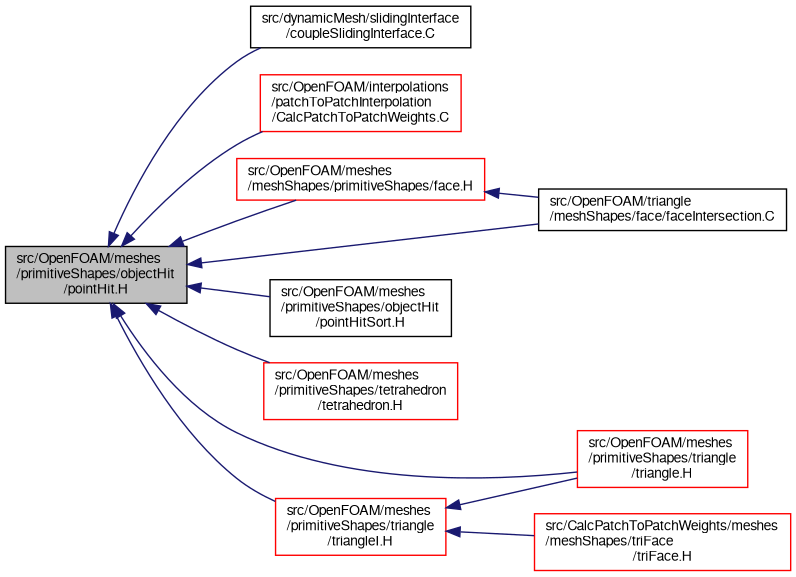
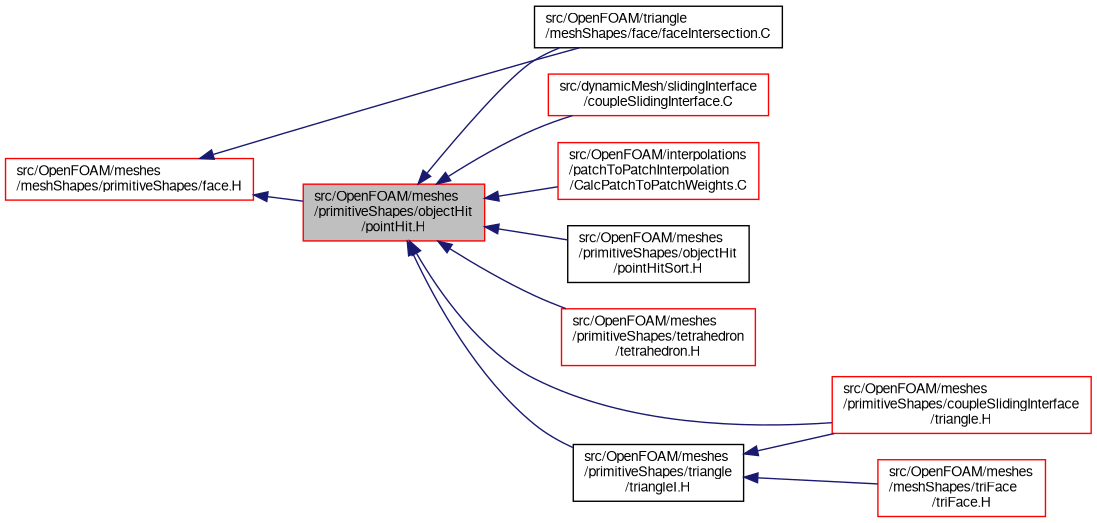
(361, 27) -> (658, 95)
(239, 220) -> (285, 199)
(96, 275) -> (394, 213)
(663, 459) -> (962, 405)
(361, 527) -> (658, 473)
(663, 542) -> (962, 488)
